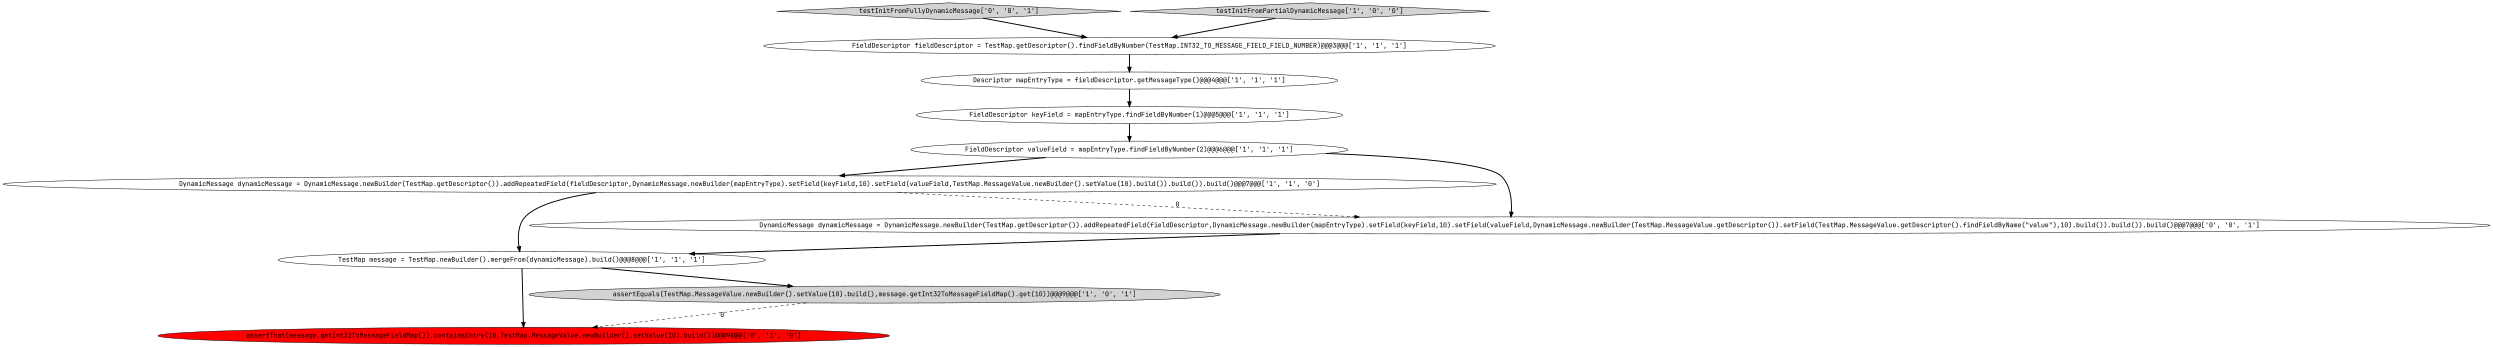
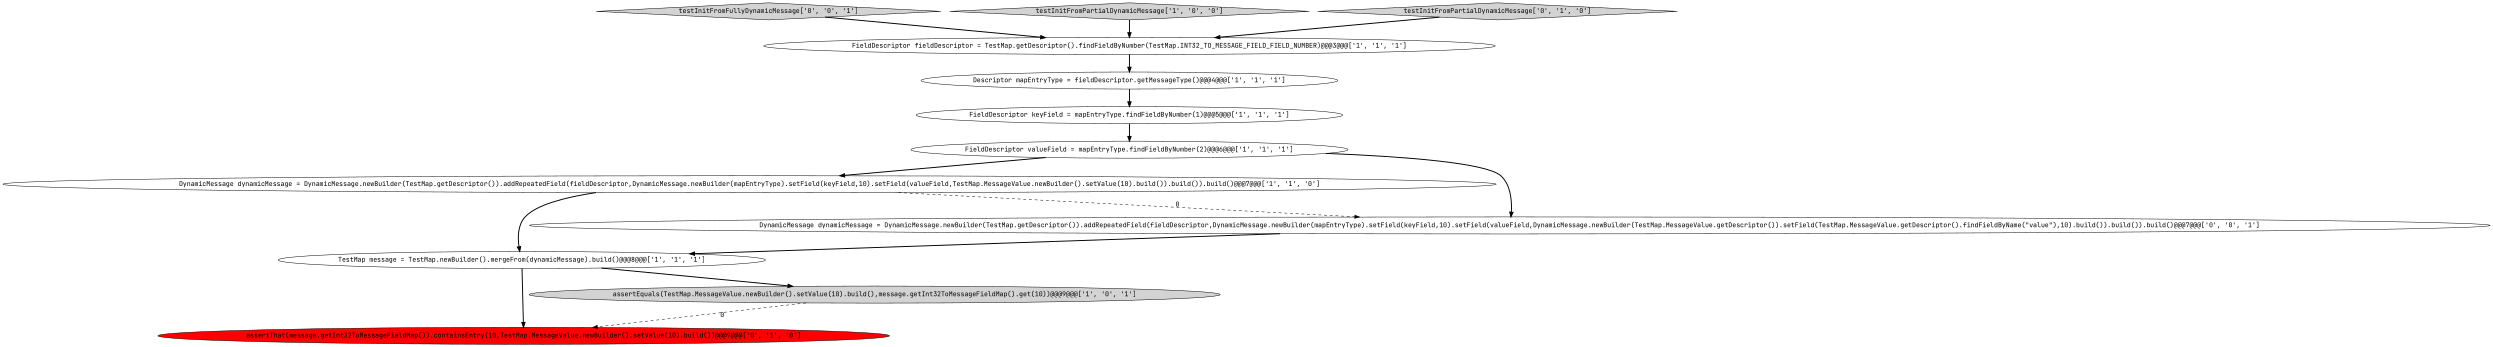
none -> (1497, 11)
